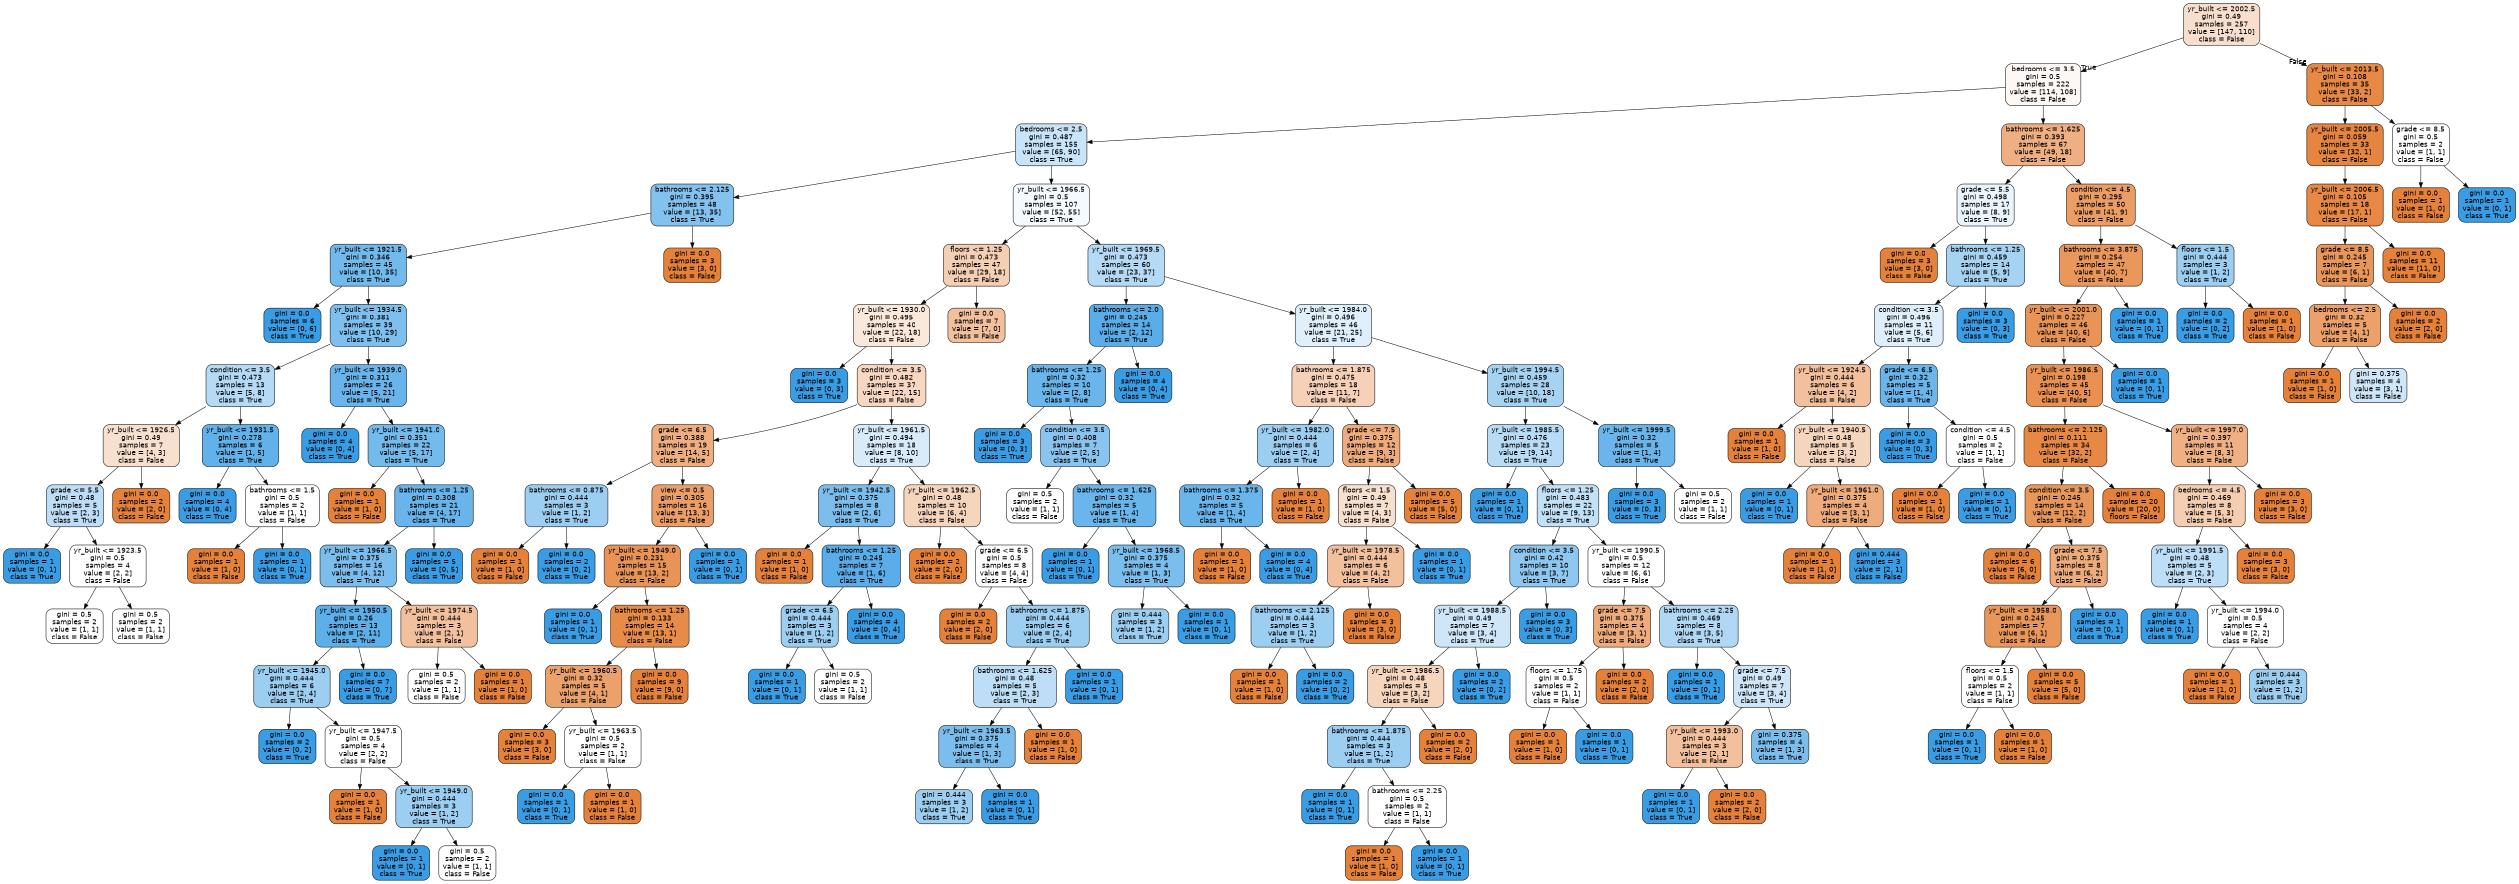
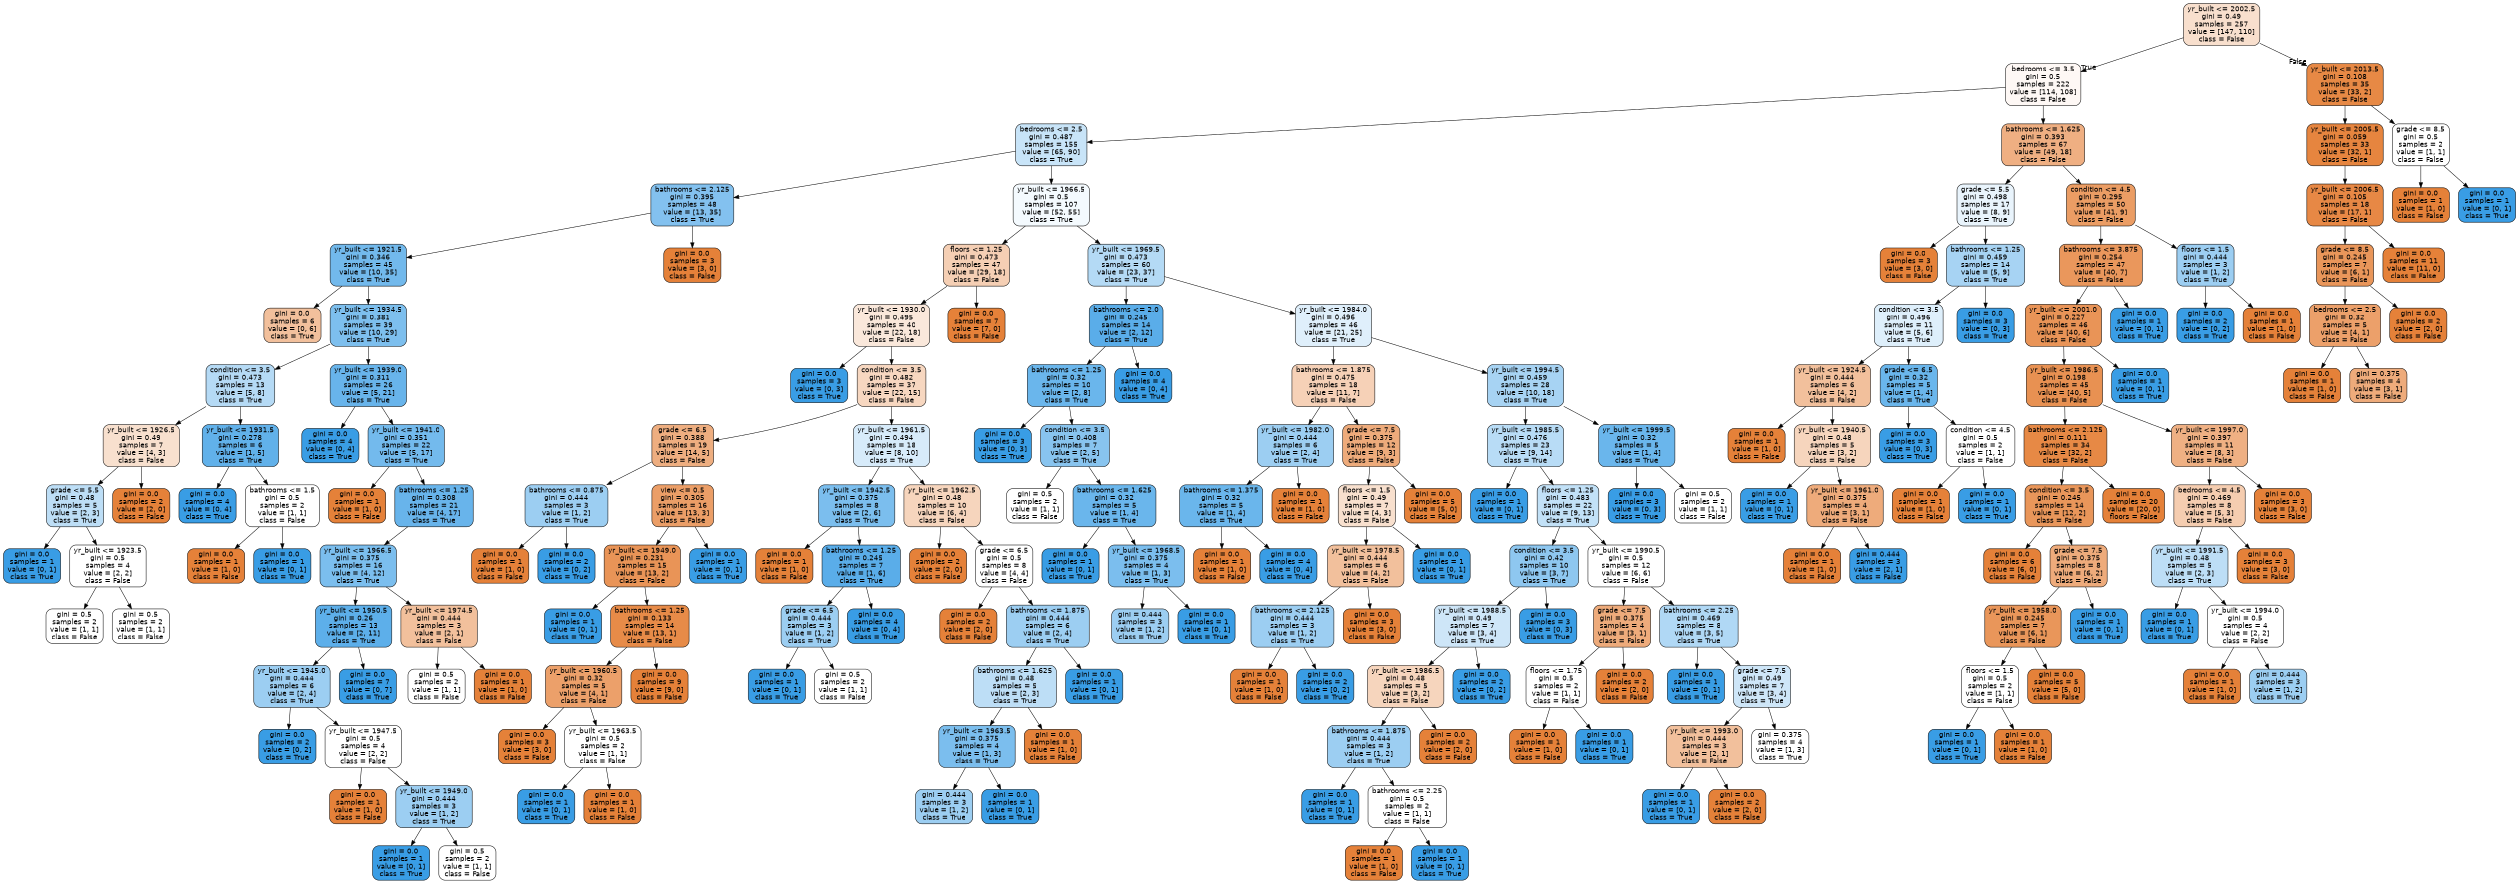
(292, 325) -> (292, 325)
(976, 325) -> (976, 325)
(2378, 385) -> (2378, 385)
(434, 566) -> none
(1780, 746) -> (1780, 746)
